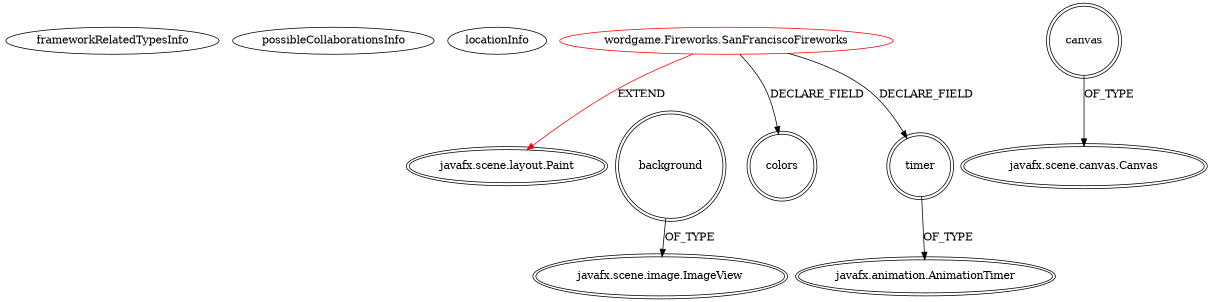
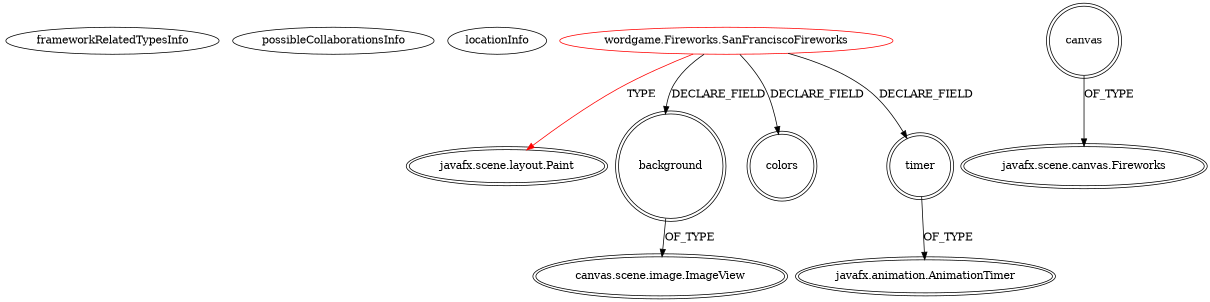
none -> (680, 76)
(641, 95) -> (641, 95)
(1084, 166) -> (1084, 166)
(660, 276) -> (660, 276)
